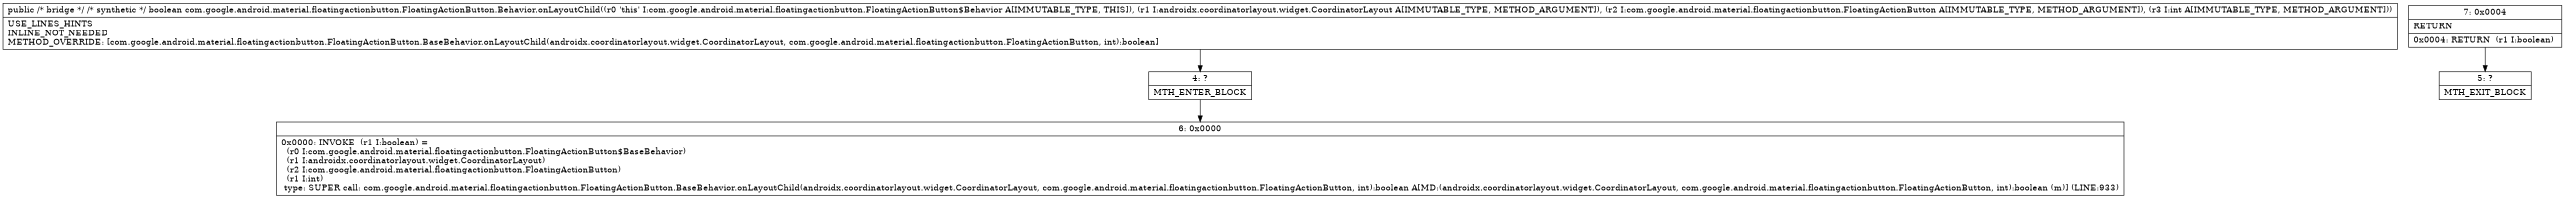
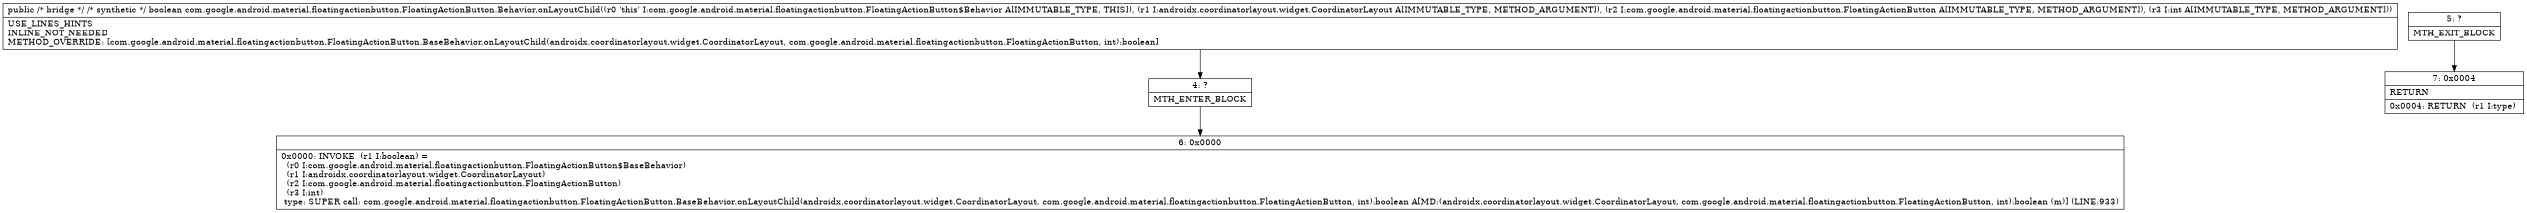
(2485, 40) -> (2454, 106)
(2485, 56) -> (2454, 53)
(302, 179) -> (302, 193)
